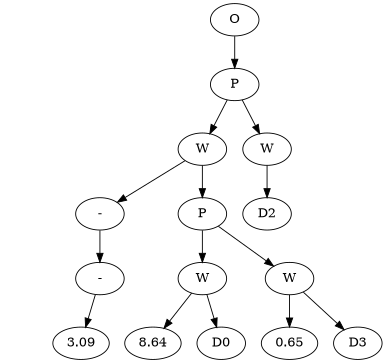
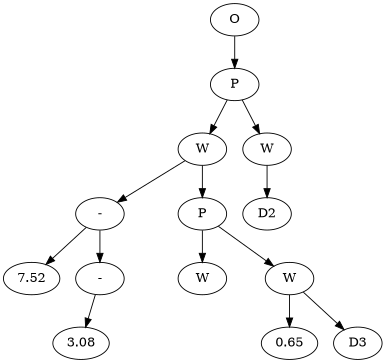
none -> (32, 279)
(81, 343) -> (81, 343)
(153, 343) -> none
(221, 343) -> none
